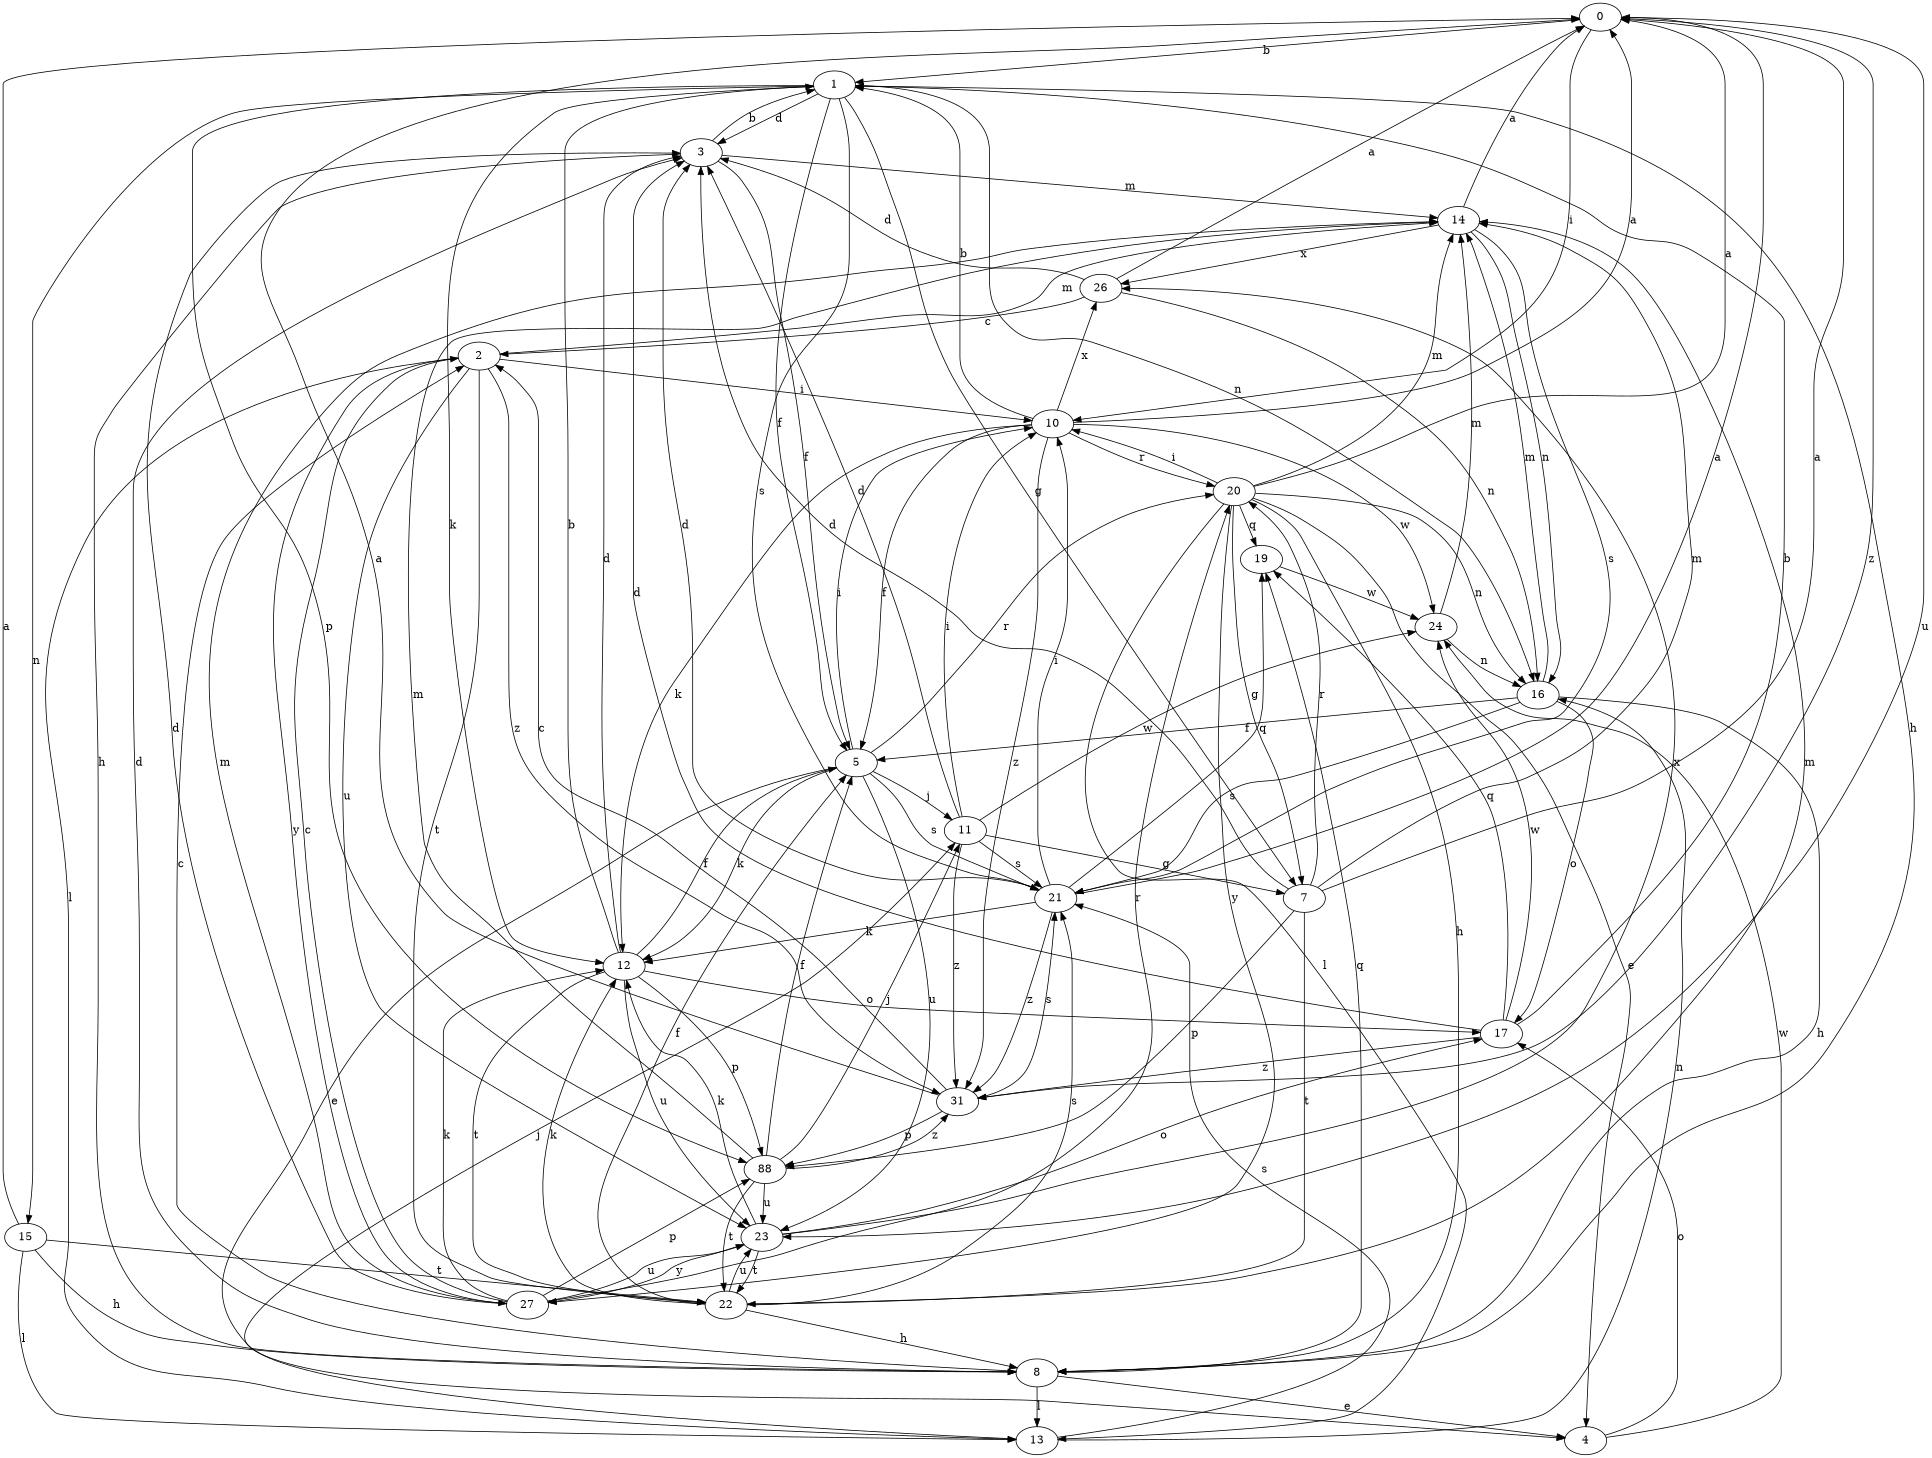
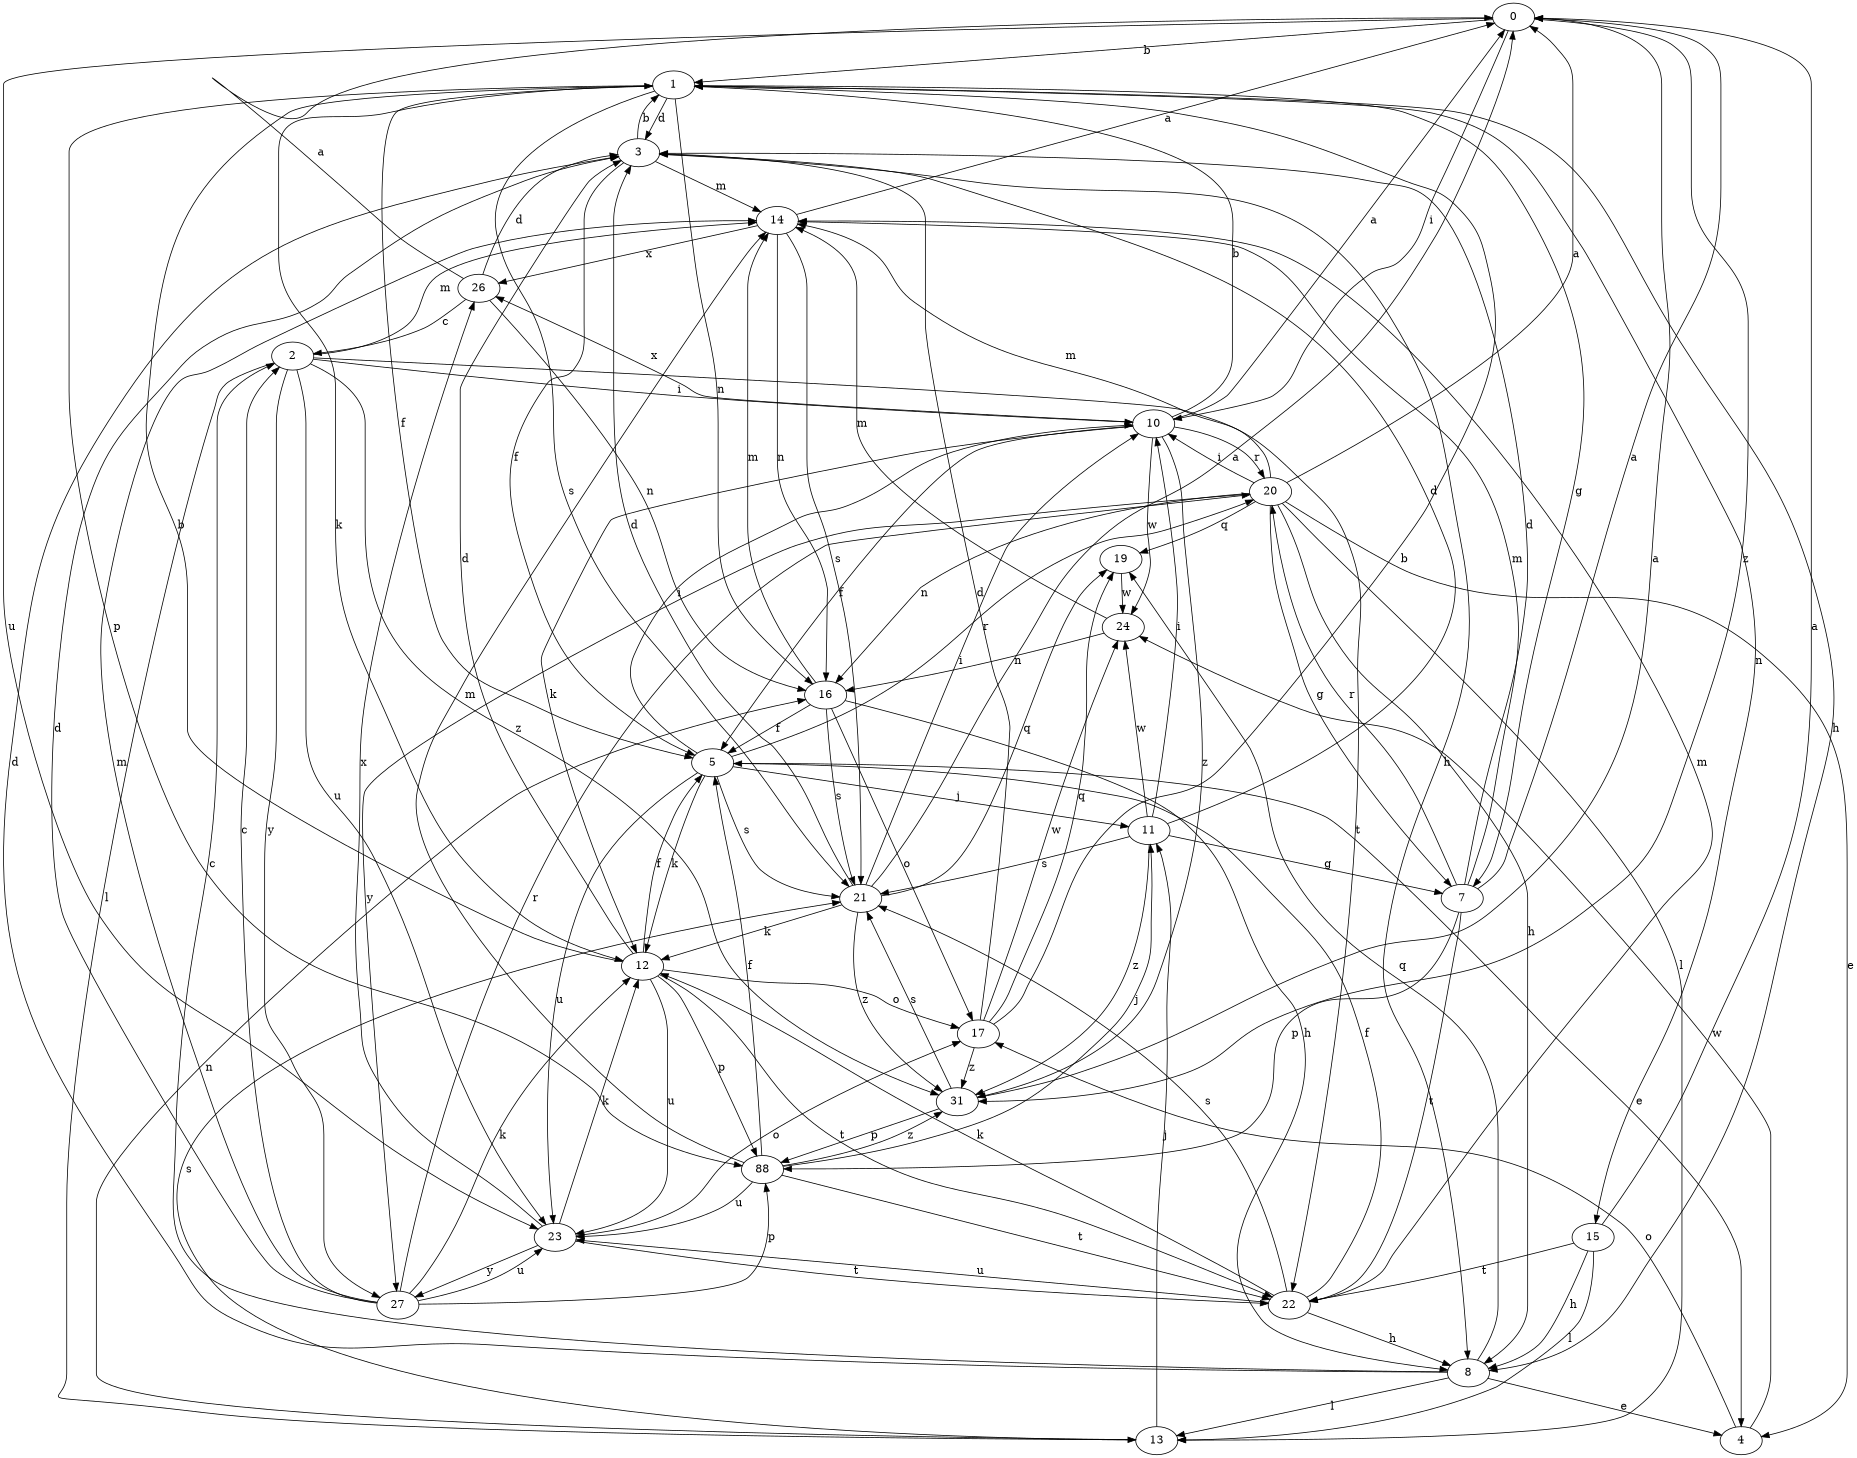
(586, 800) -> none
